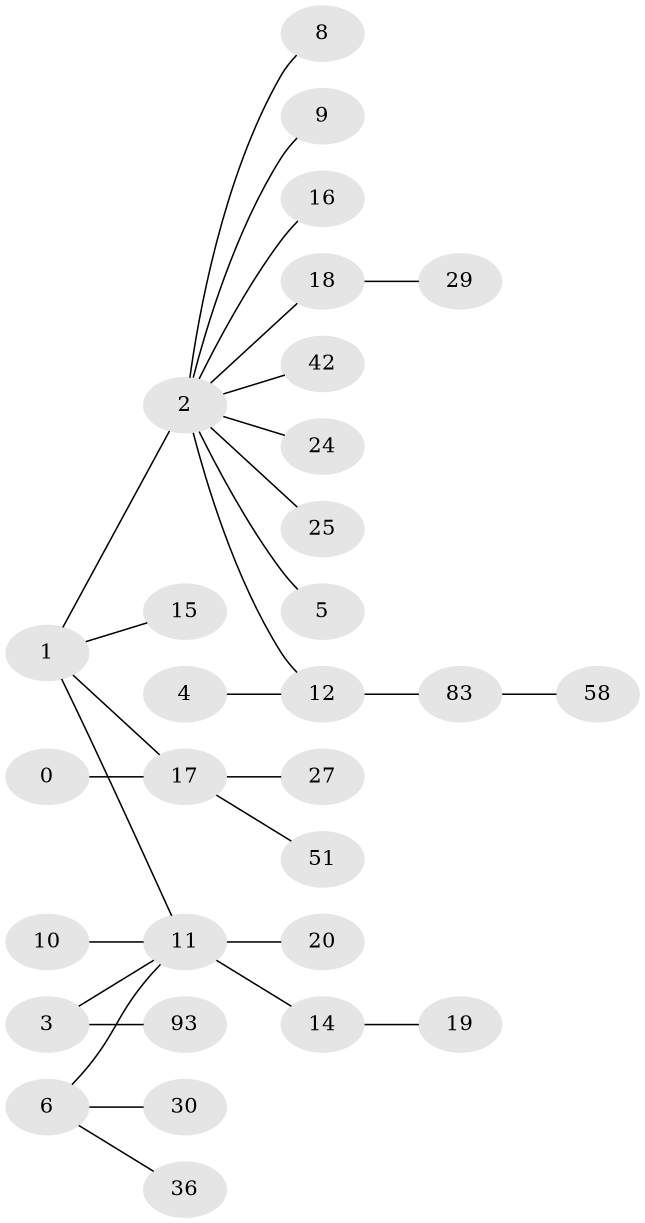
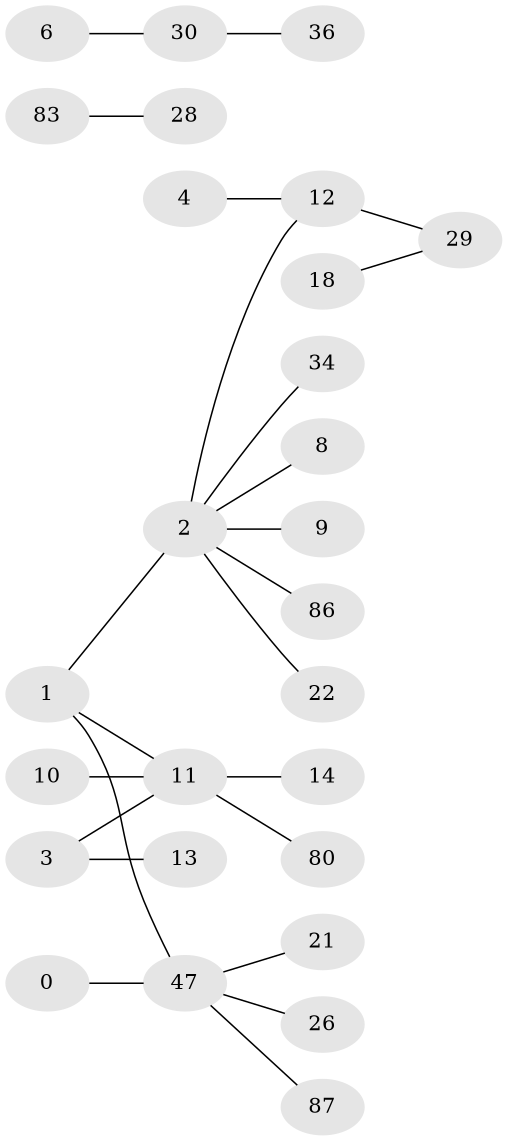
(323, 199) -> (323, 612)
(254, 343) -> none
(323, 364) -> (323, 694)
(323, 447) -> (323, 364)
(323, 529) -> none
(185, 612) -> none
(323, 612) -> none
(392, 694) -> (392, 220)
(598, 694) -> (185, 116)
(185, 777) -> (185, 983)
(323, 777) -> (323, 1107)
(323, 859) -> (323, 942)
(323, 942) -> (323, 859)
(185, 1025) -> (185, 859)
none -> (323, 1025)
(460, 1025) -> none
(111, 1034) -> none
(116, 1148) -> (254, 34)
